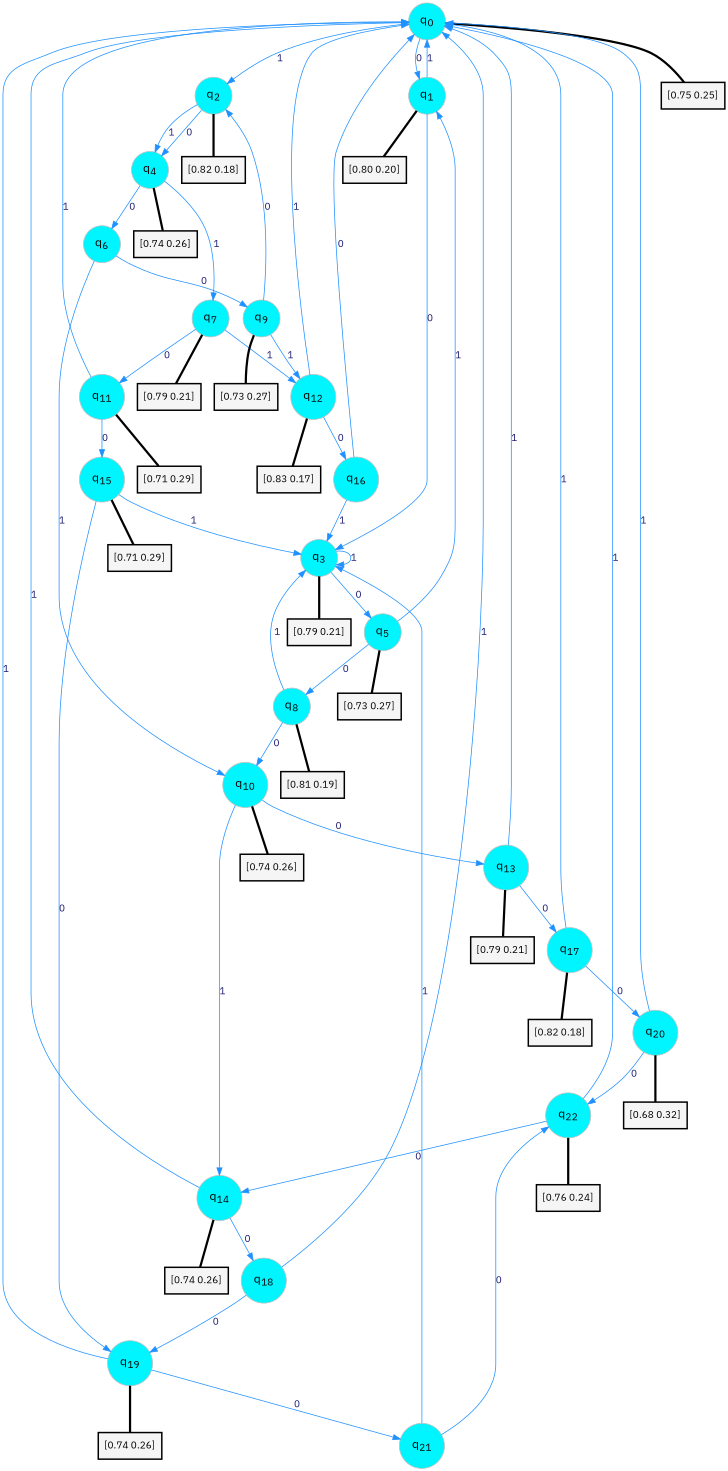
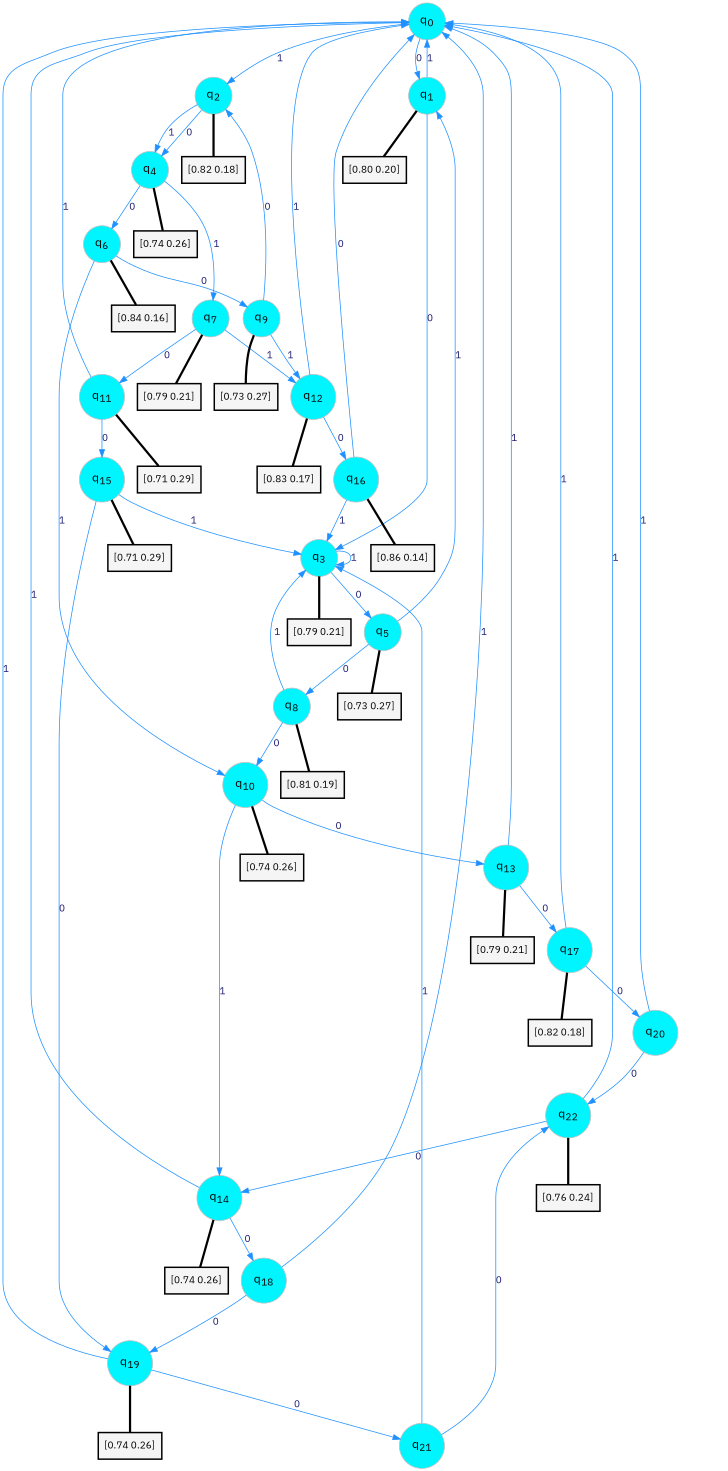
(693, 96) -> none
none -> (143, 318)
none -> (403, 558)
(655, 1115) -> none
